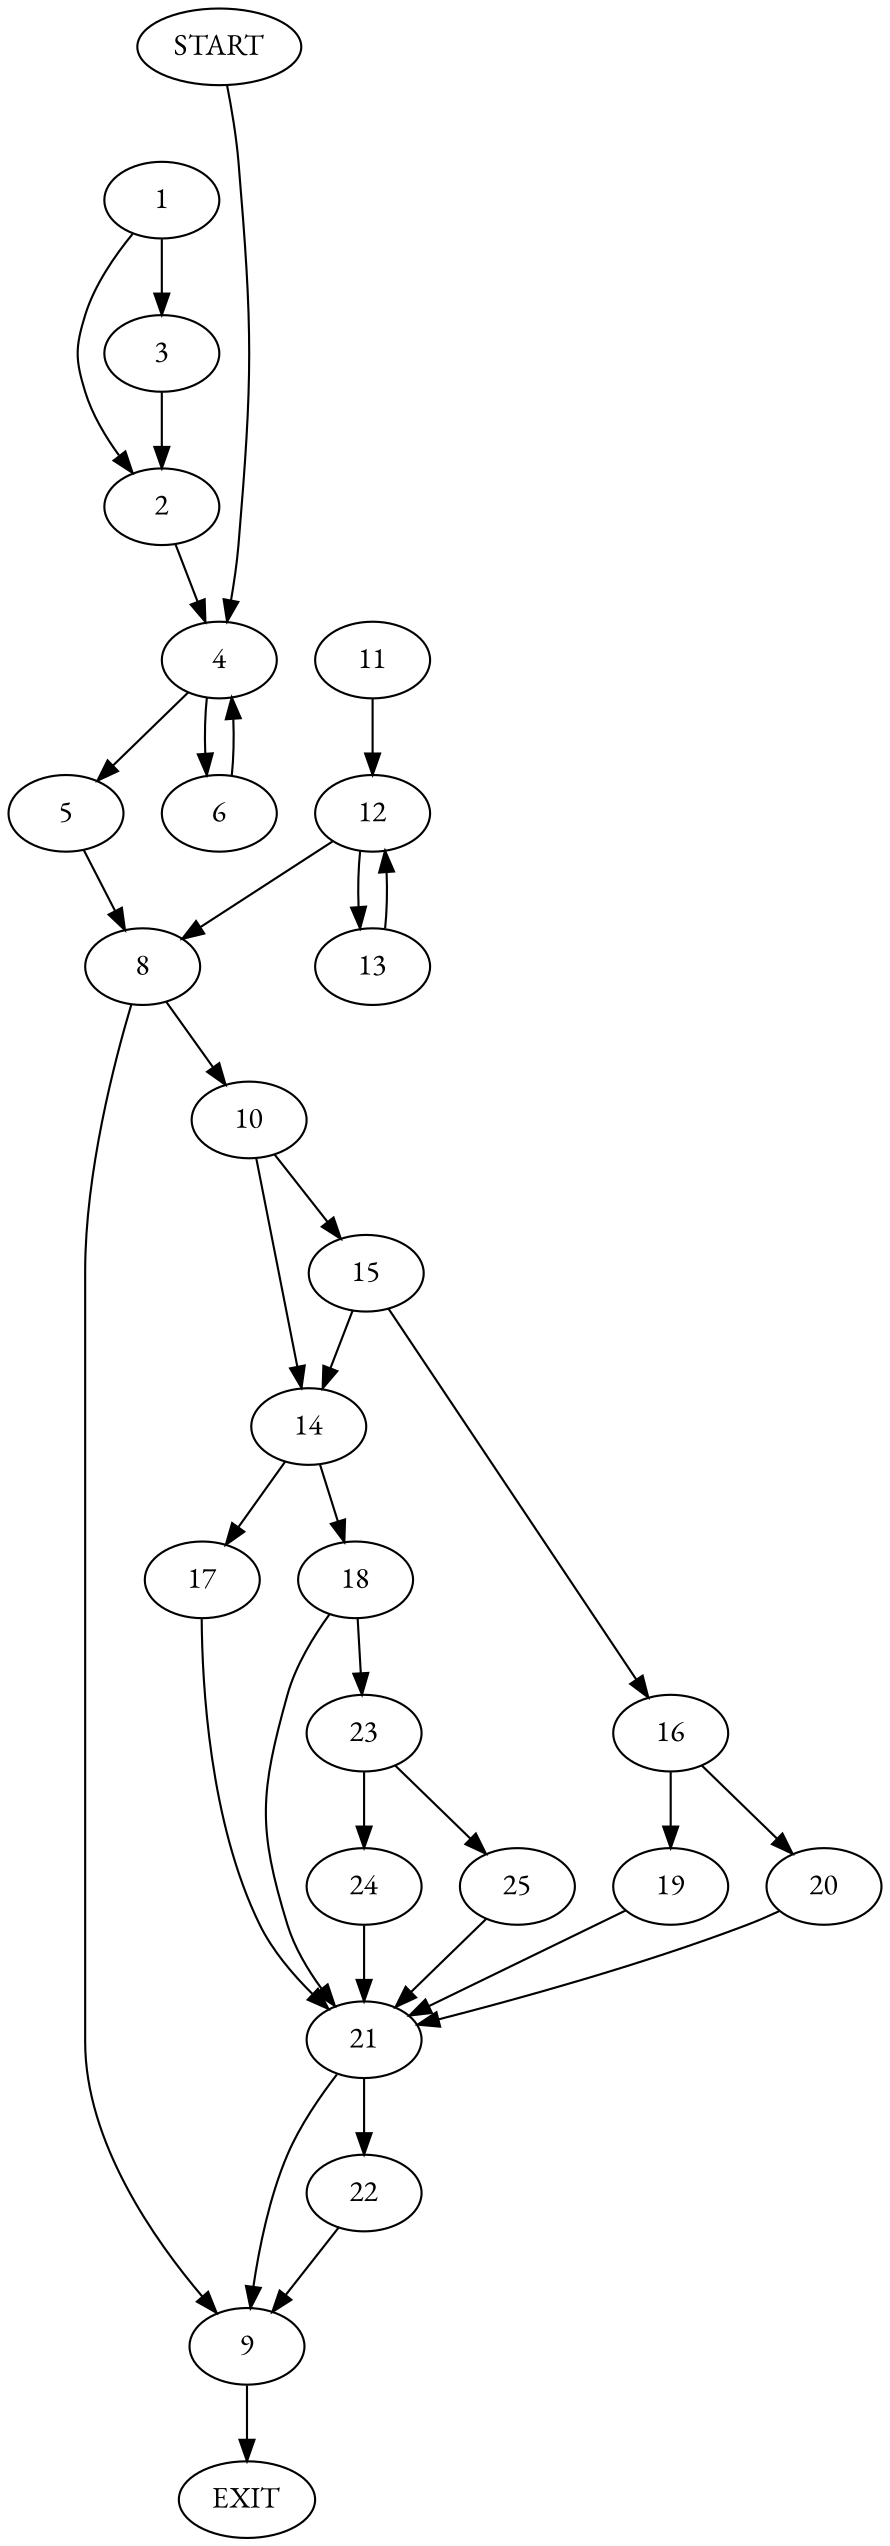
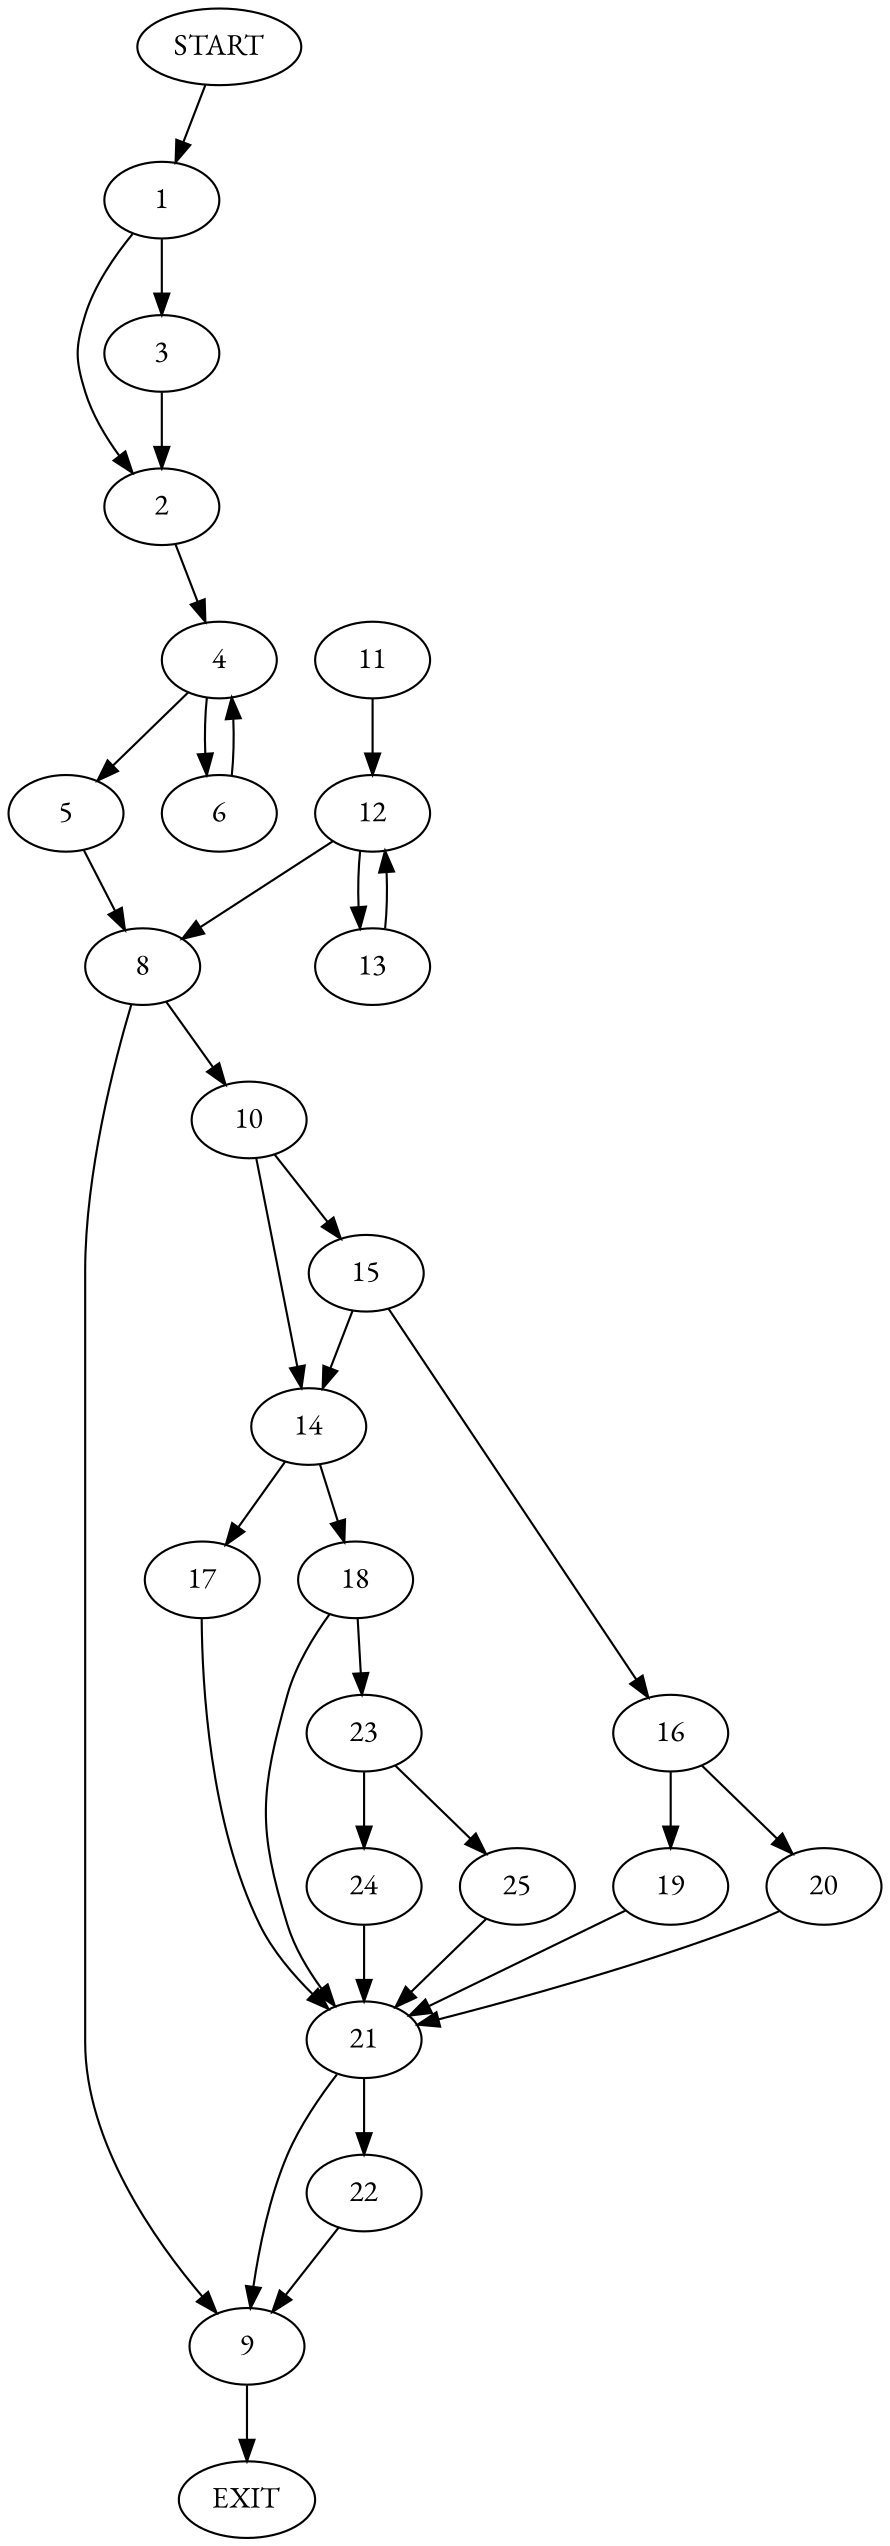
(249, 343) -> (194, 113)
